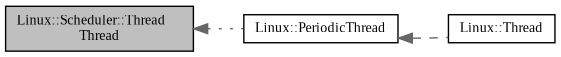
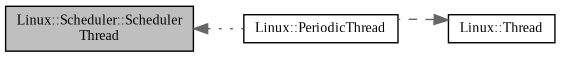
(99, 29) -> (99, 29)
(430, 38) -> (416, 19)
